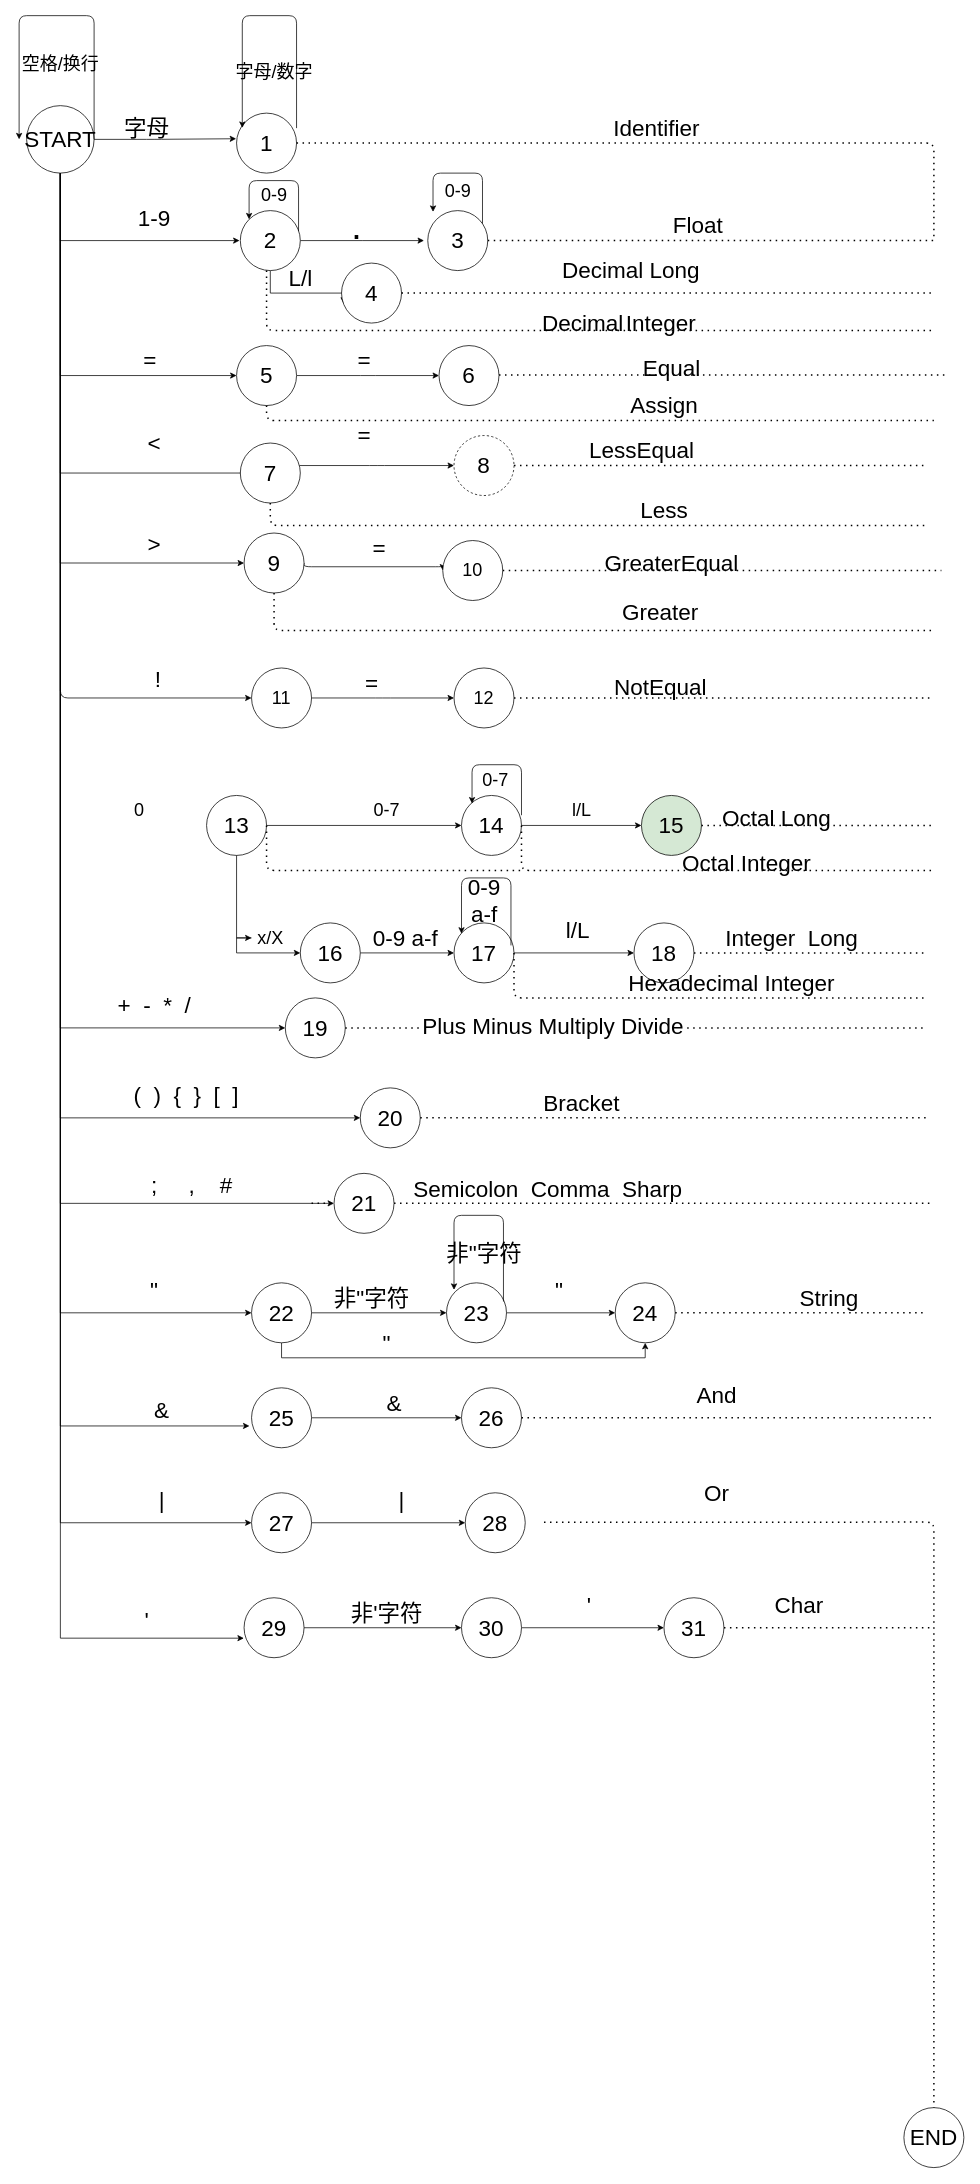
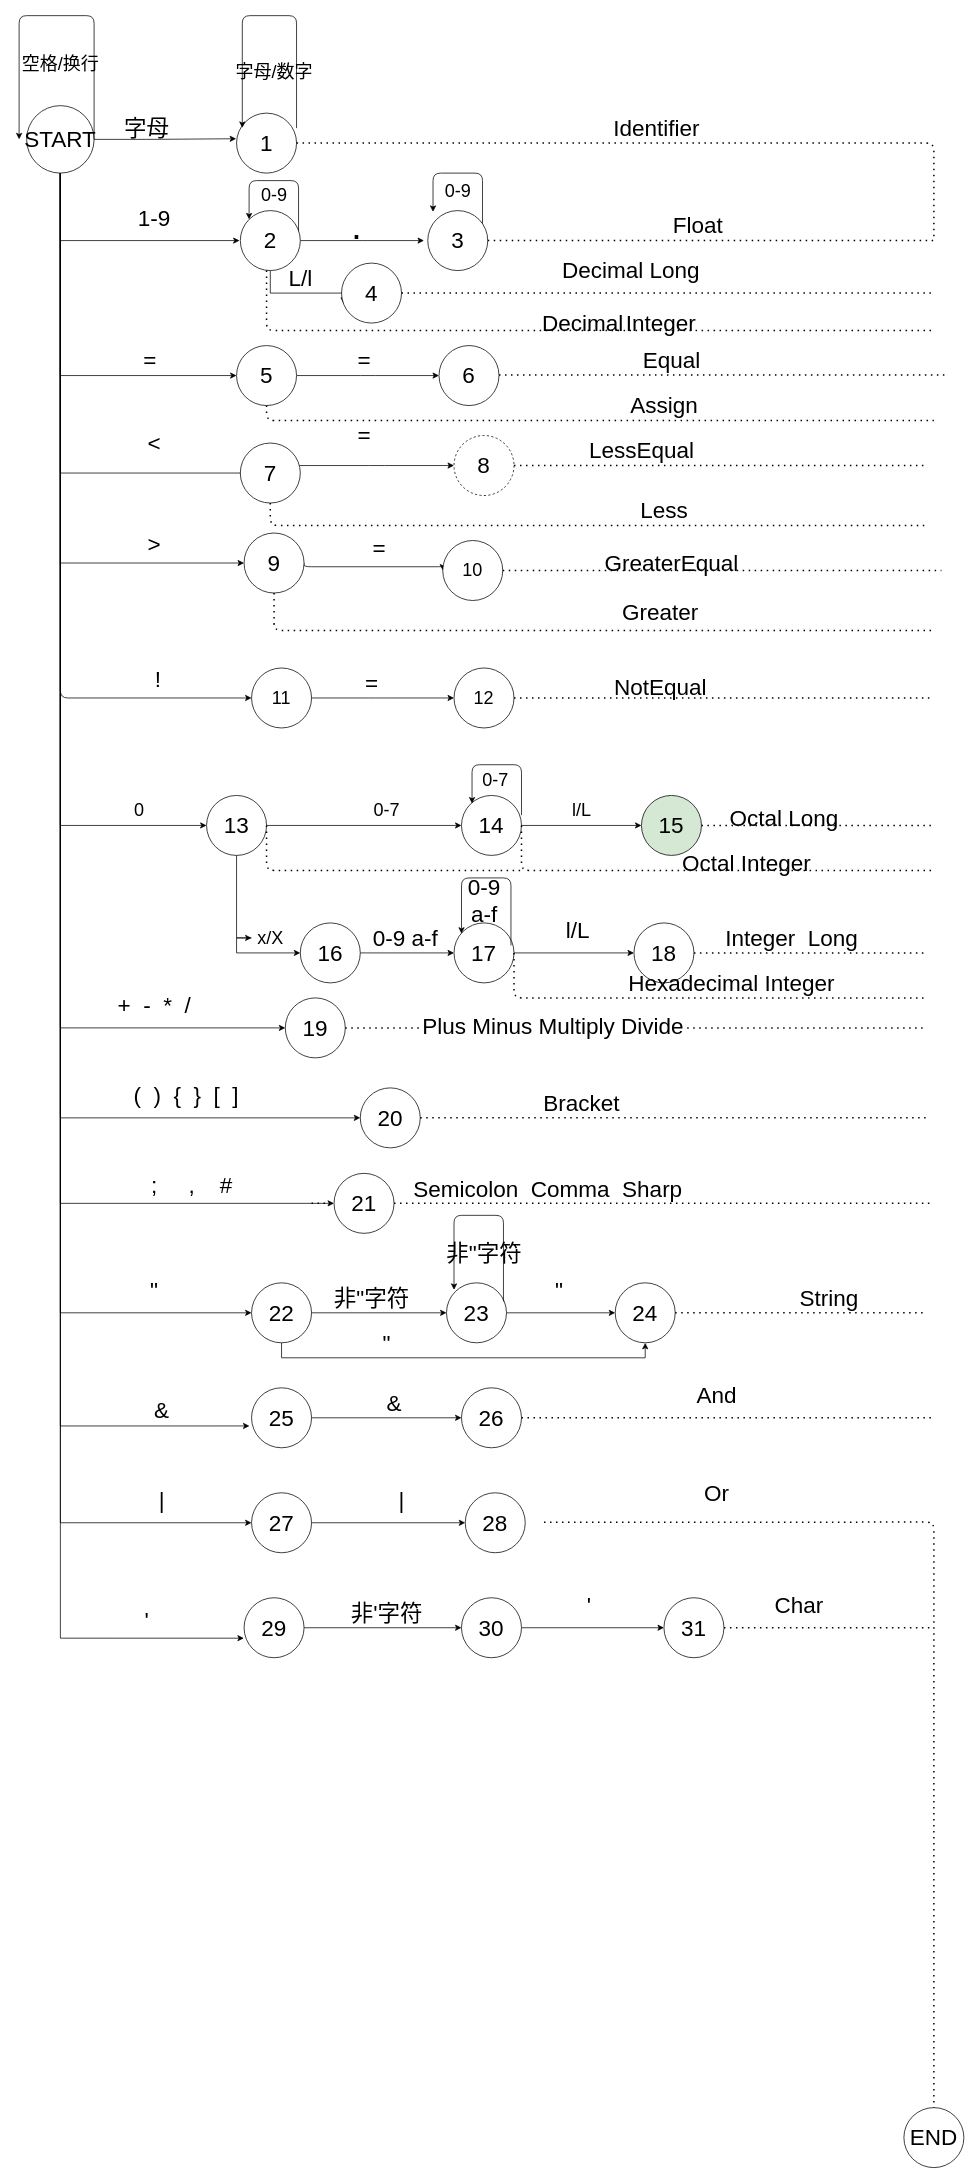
(672, 368) -> (672, 360)
(777, 818) -> (784, 818)
none -> (132, 825)
